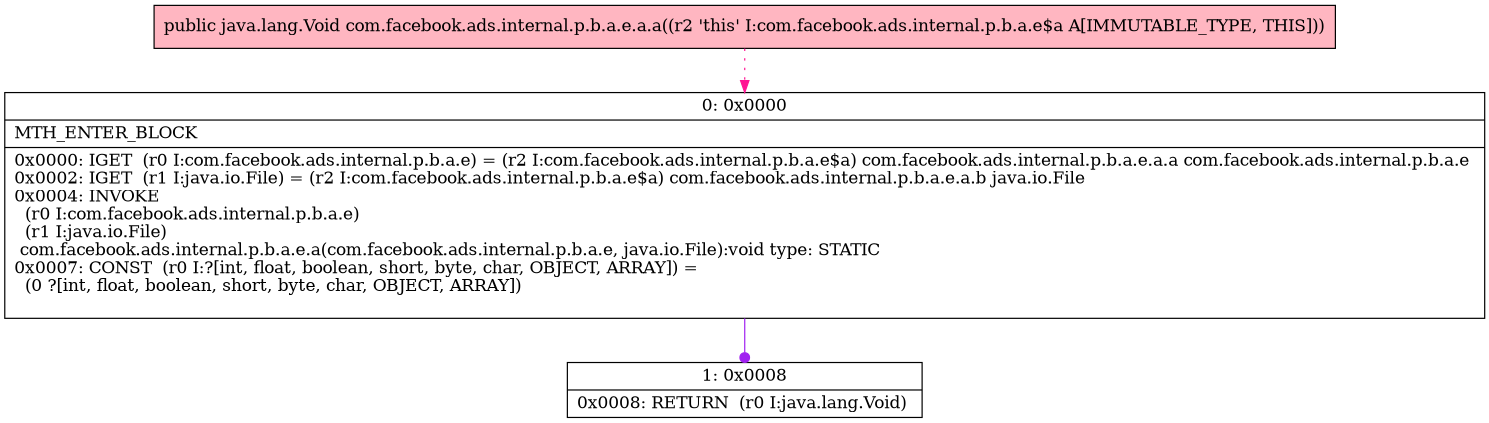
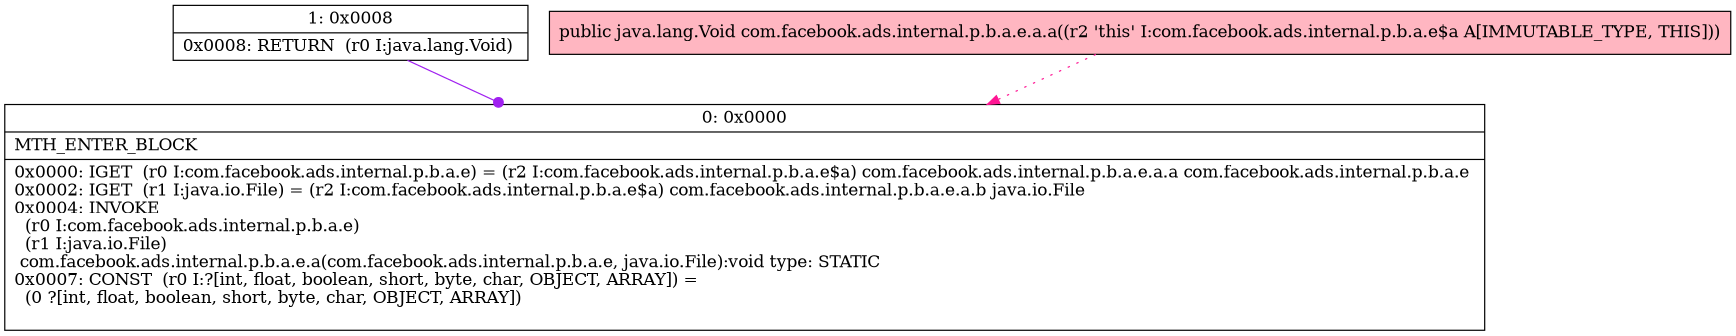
(745, 335) -> (451, 80)
